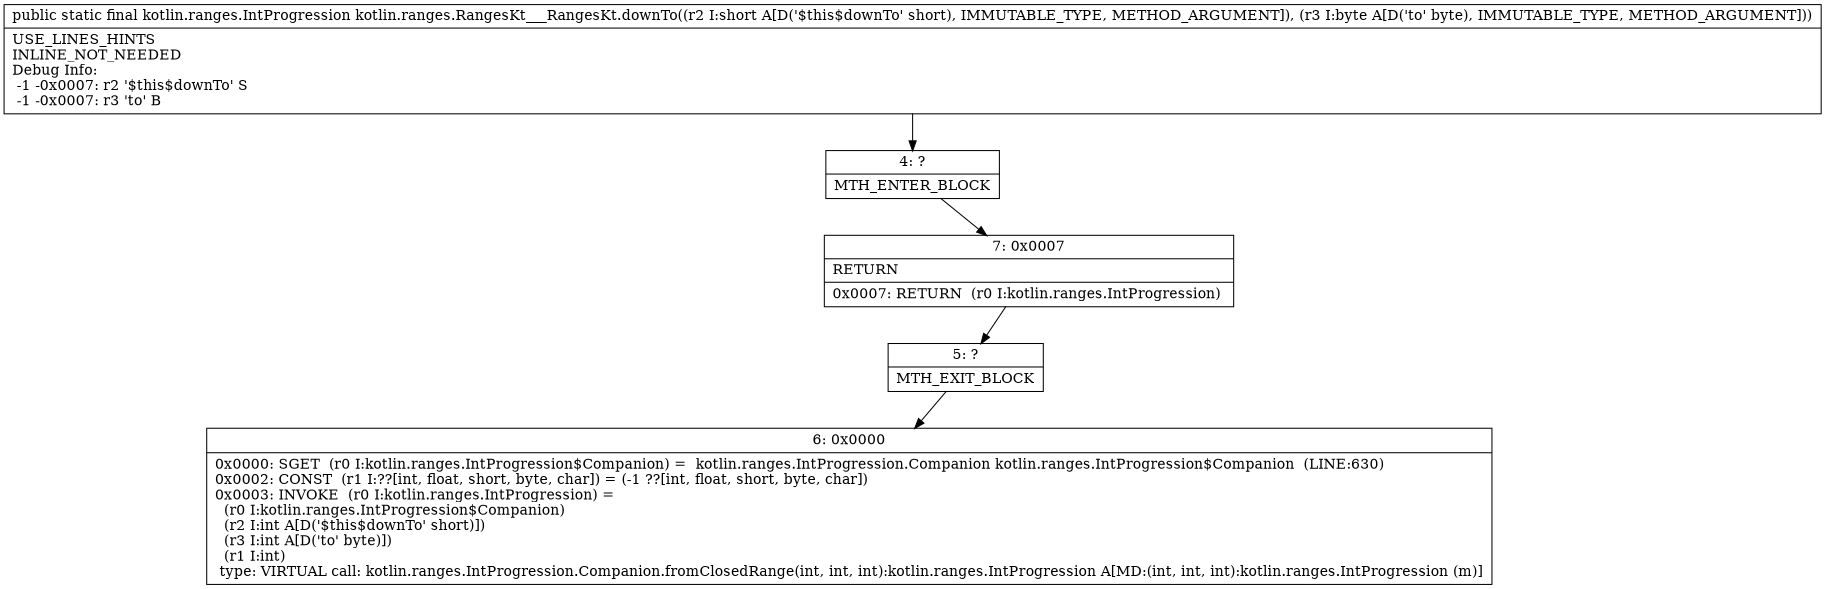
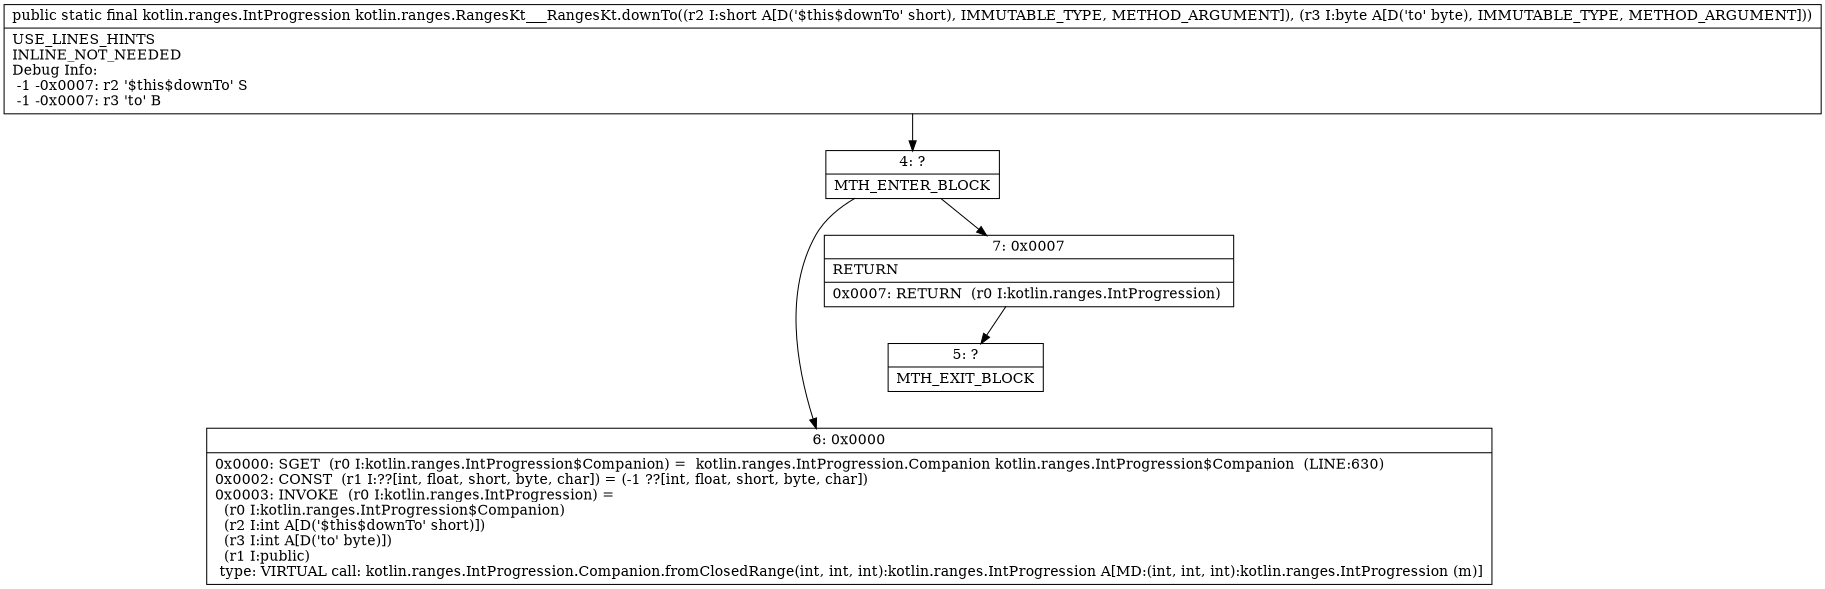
(934, 406) -> (797, 299)
(251, 556) -> (263, 556)
